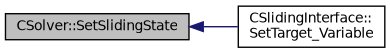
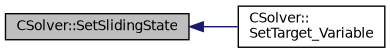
(312, 27) -> (312, 27)
